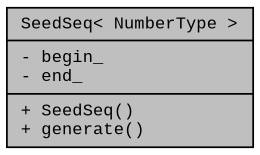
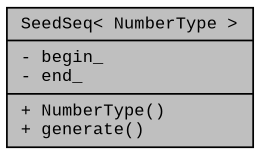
(78, 110) -> (94, 110)
